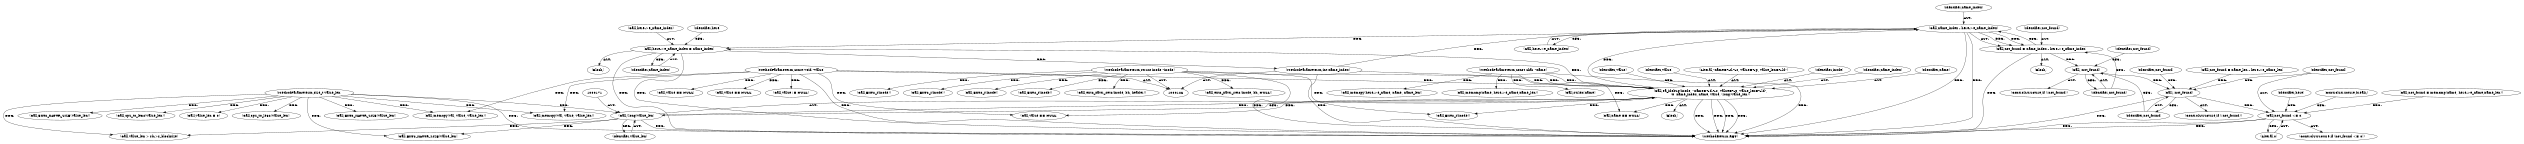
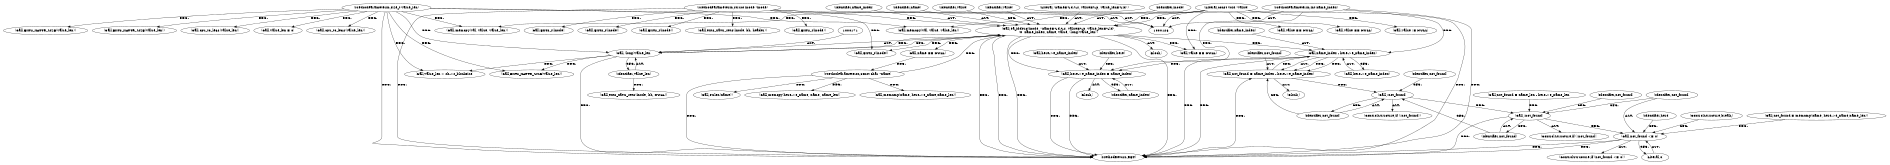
none -> (756, 12)
(999, 60) -> (1216, 47)
(791, 70) -> (1226, 8)
(1205, 76) -> (634, 83)
(1563, 83) -> (894, 63)
(1977, 127) -> (1228, 147)
